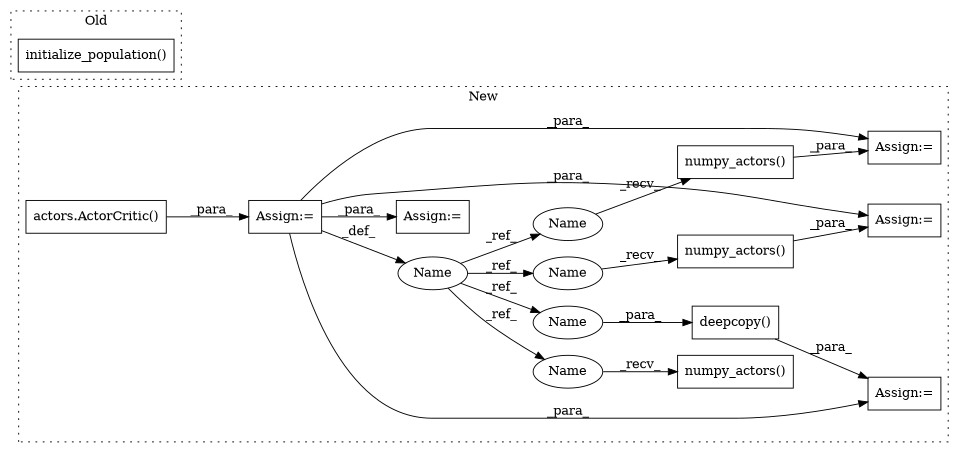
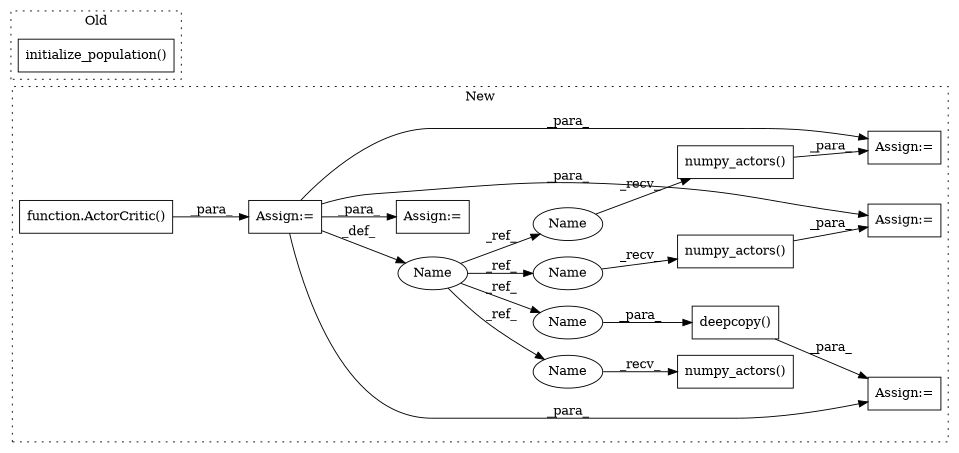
(96, 217) -> (96, 217)
